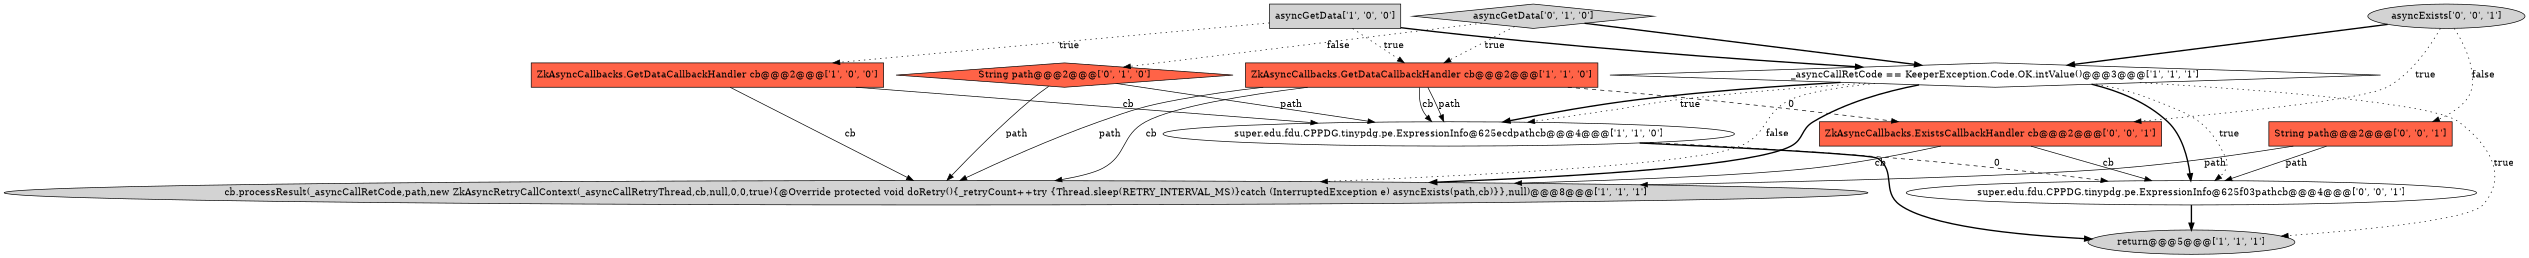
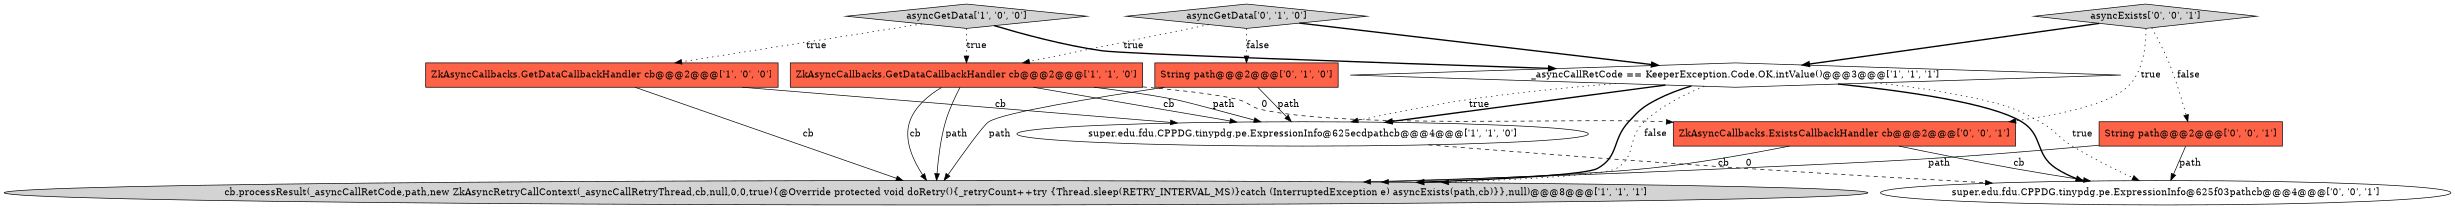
(1335, 16) -> (966, 16)
(2446, 16) -> (2145, 16)
(1065, 75) -> (1247, 75)
(2191, 242) -> none
